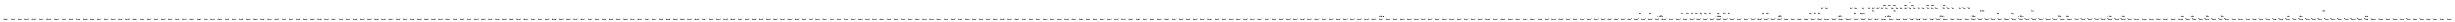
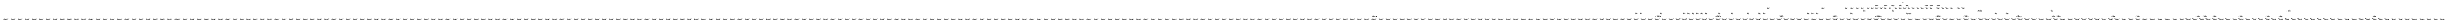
(896, 19) -> none
